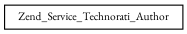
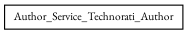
(94, 17) -> (94, 17)
